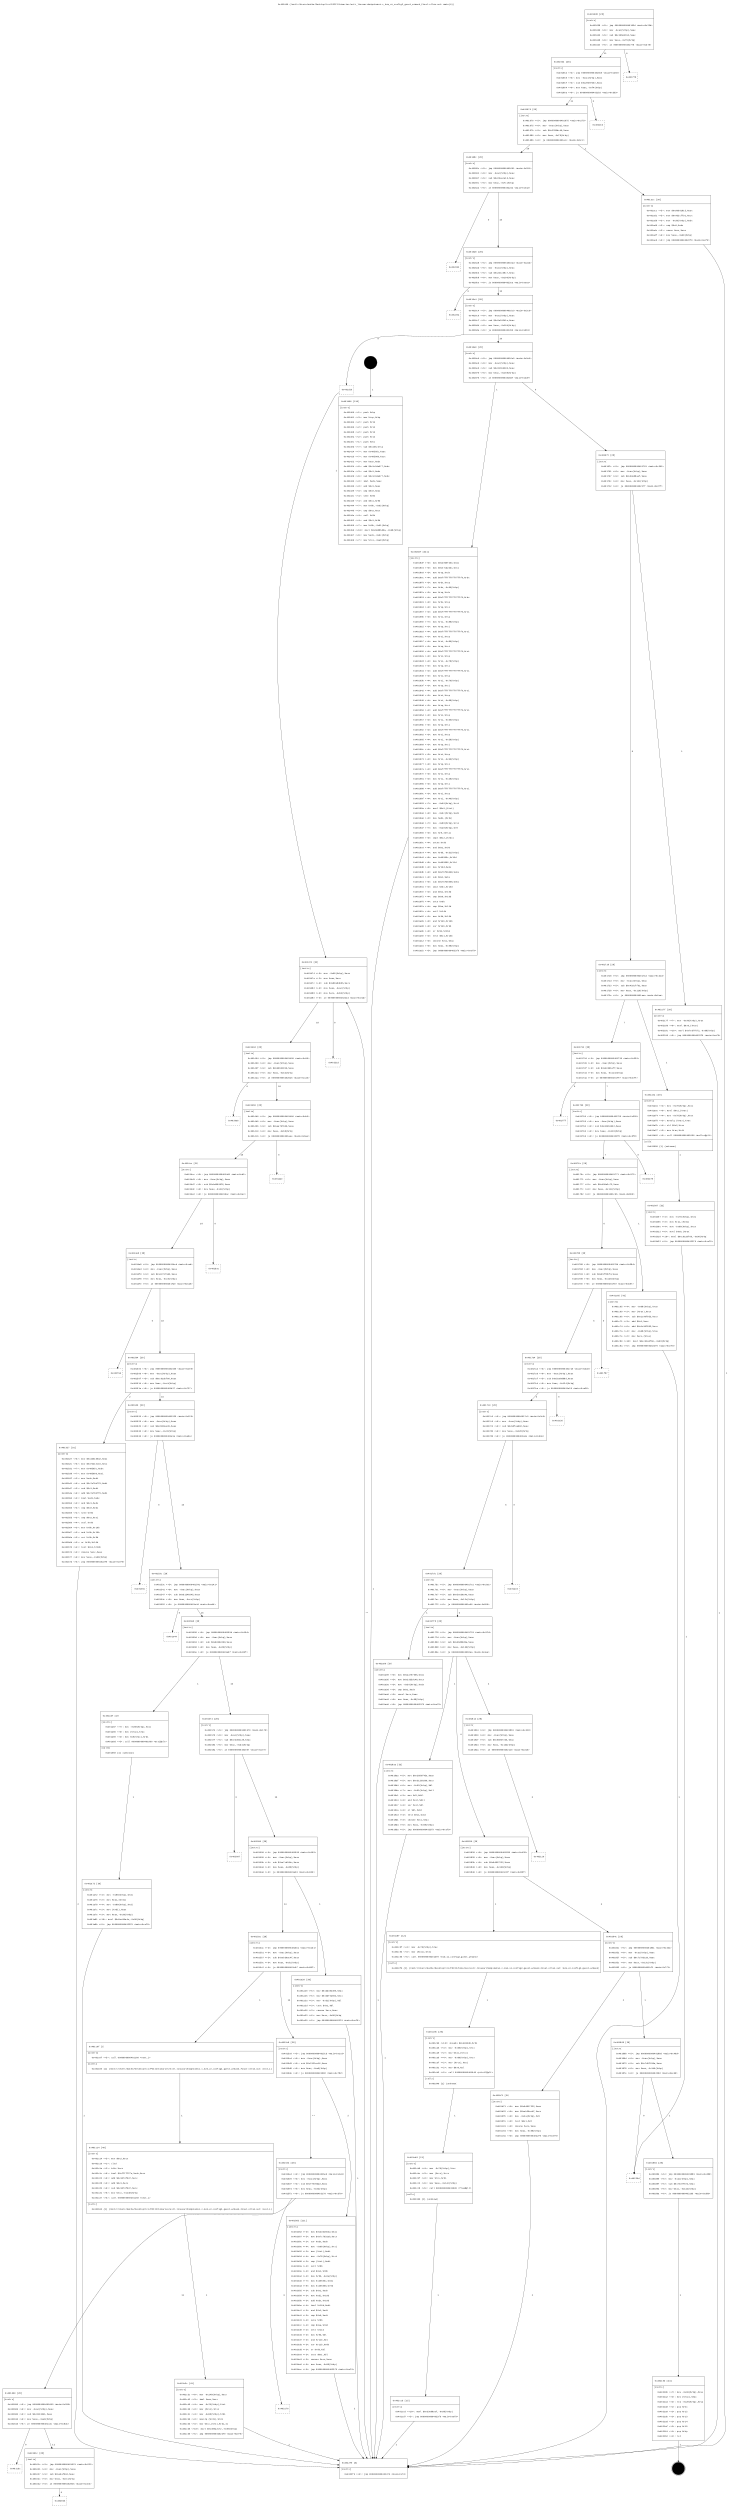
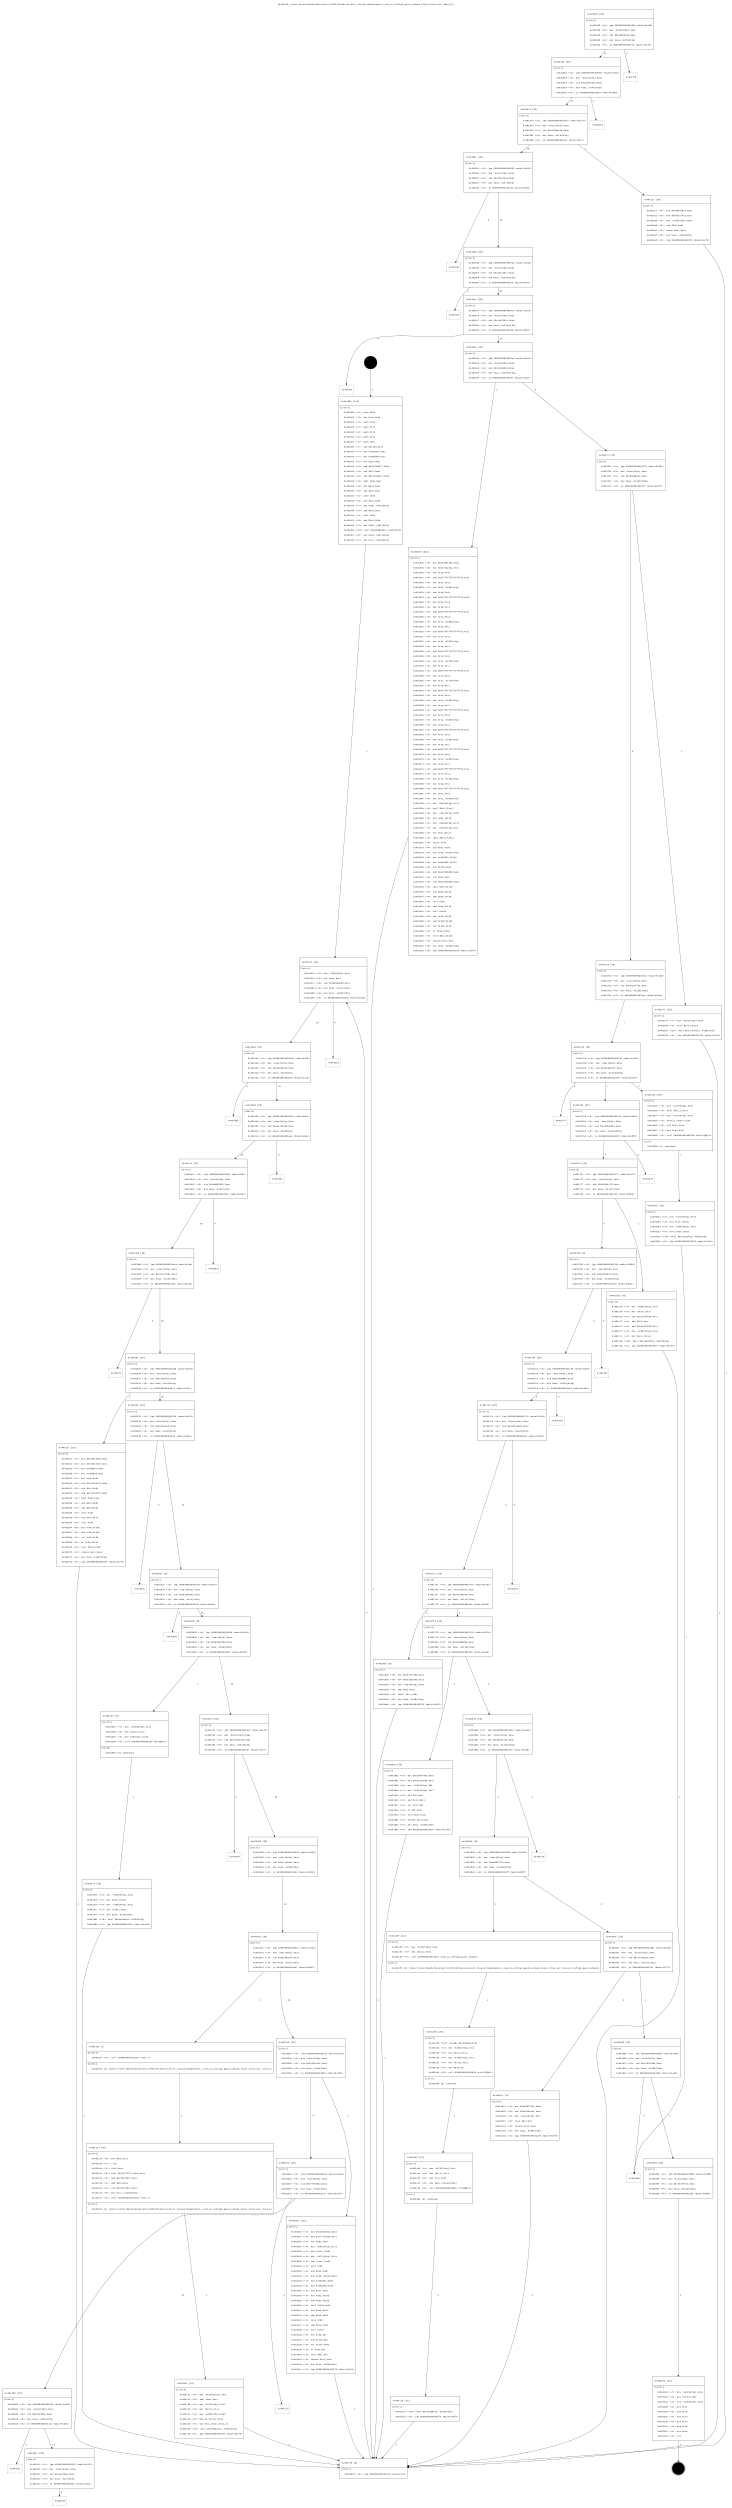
(278, 671) -> (351, 751)
(652, 1045) -> (636, 1086)
(458, 1748) -> (496, 1795)
(326, 2000) -> none
